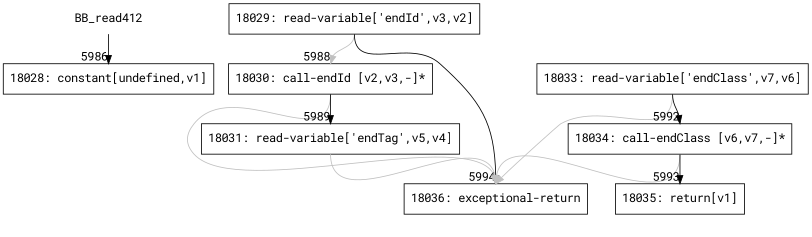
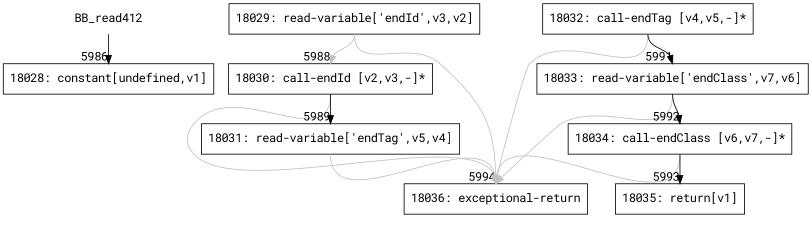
none -> (648, 19)
(451, 74) -> (451, 74)
